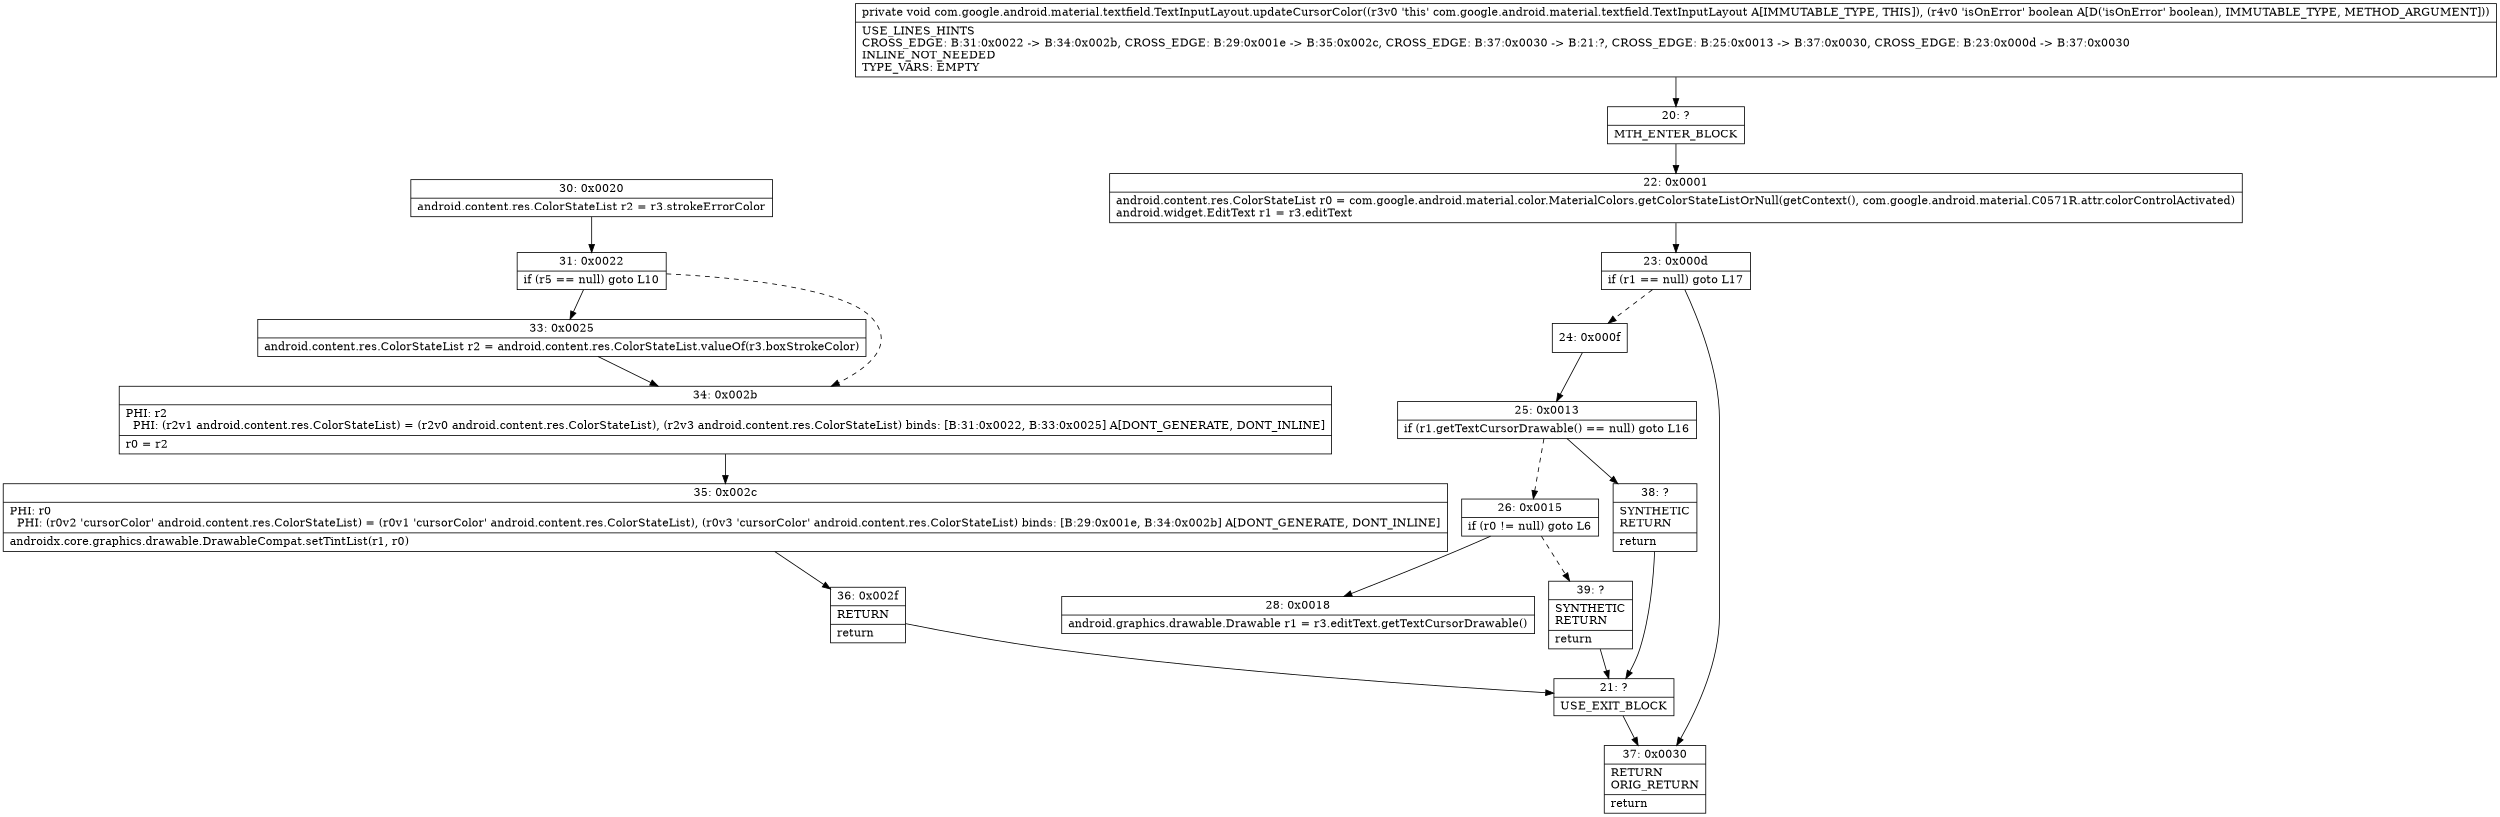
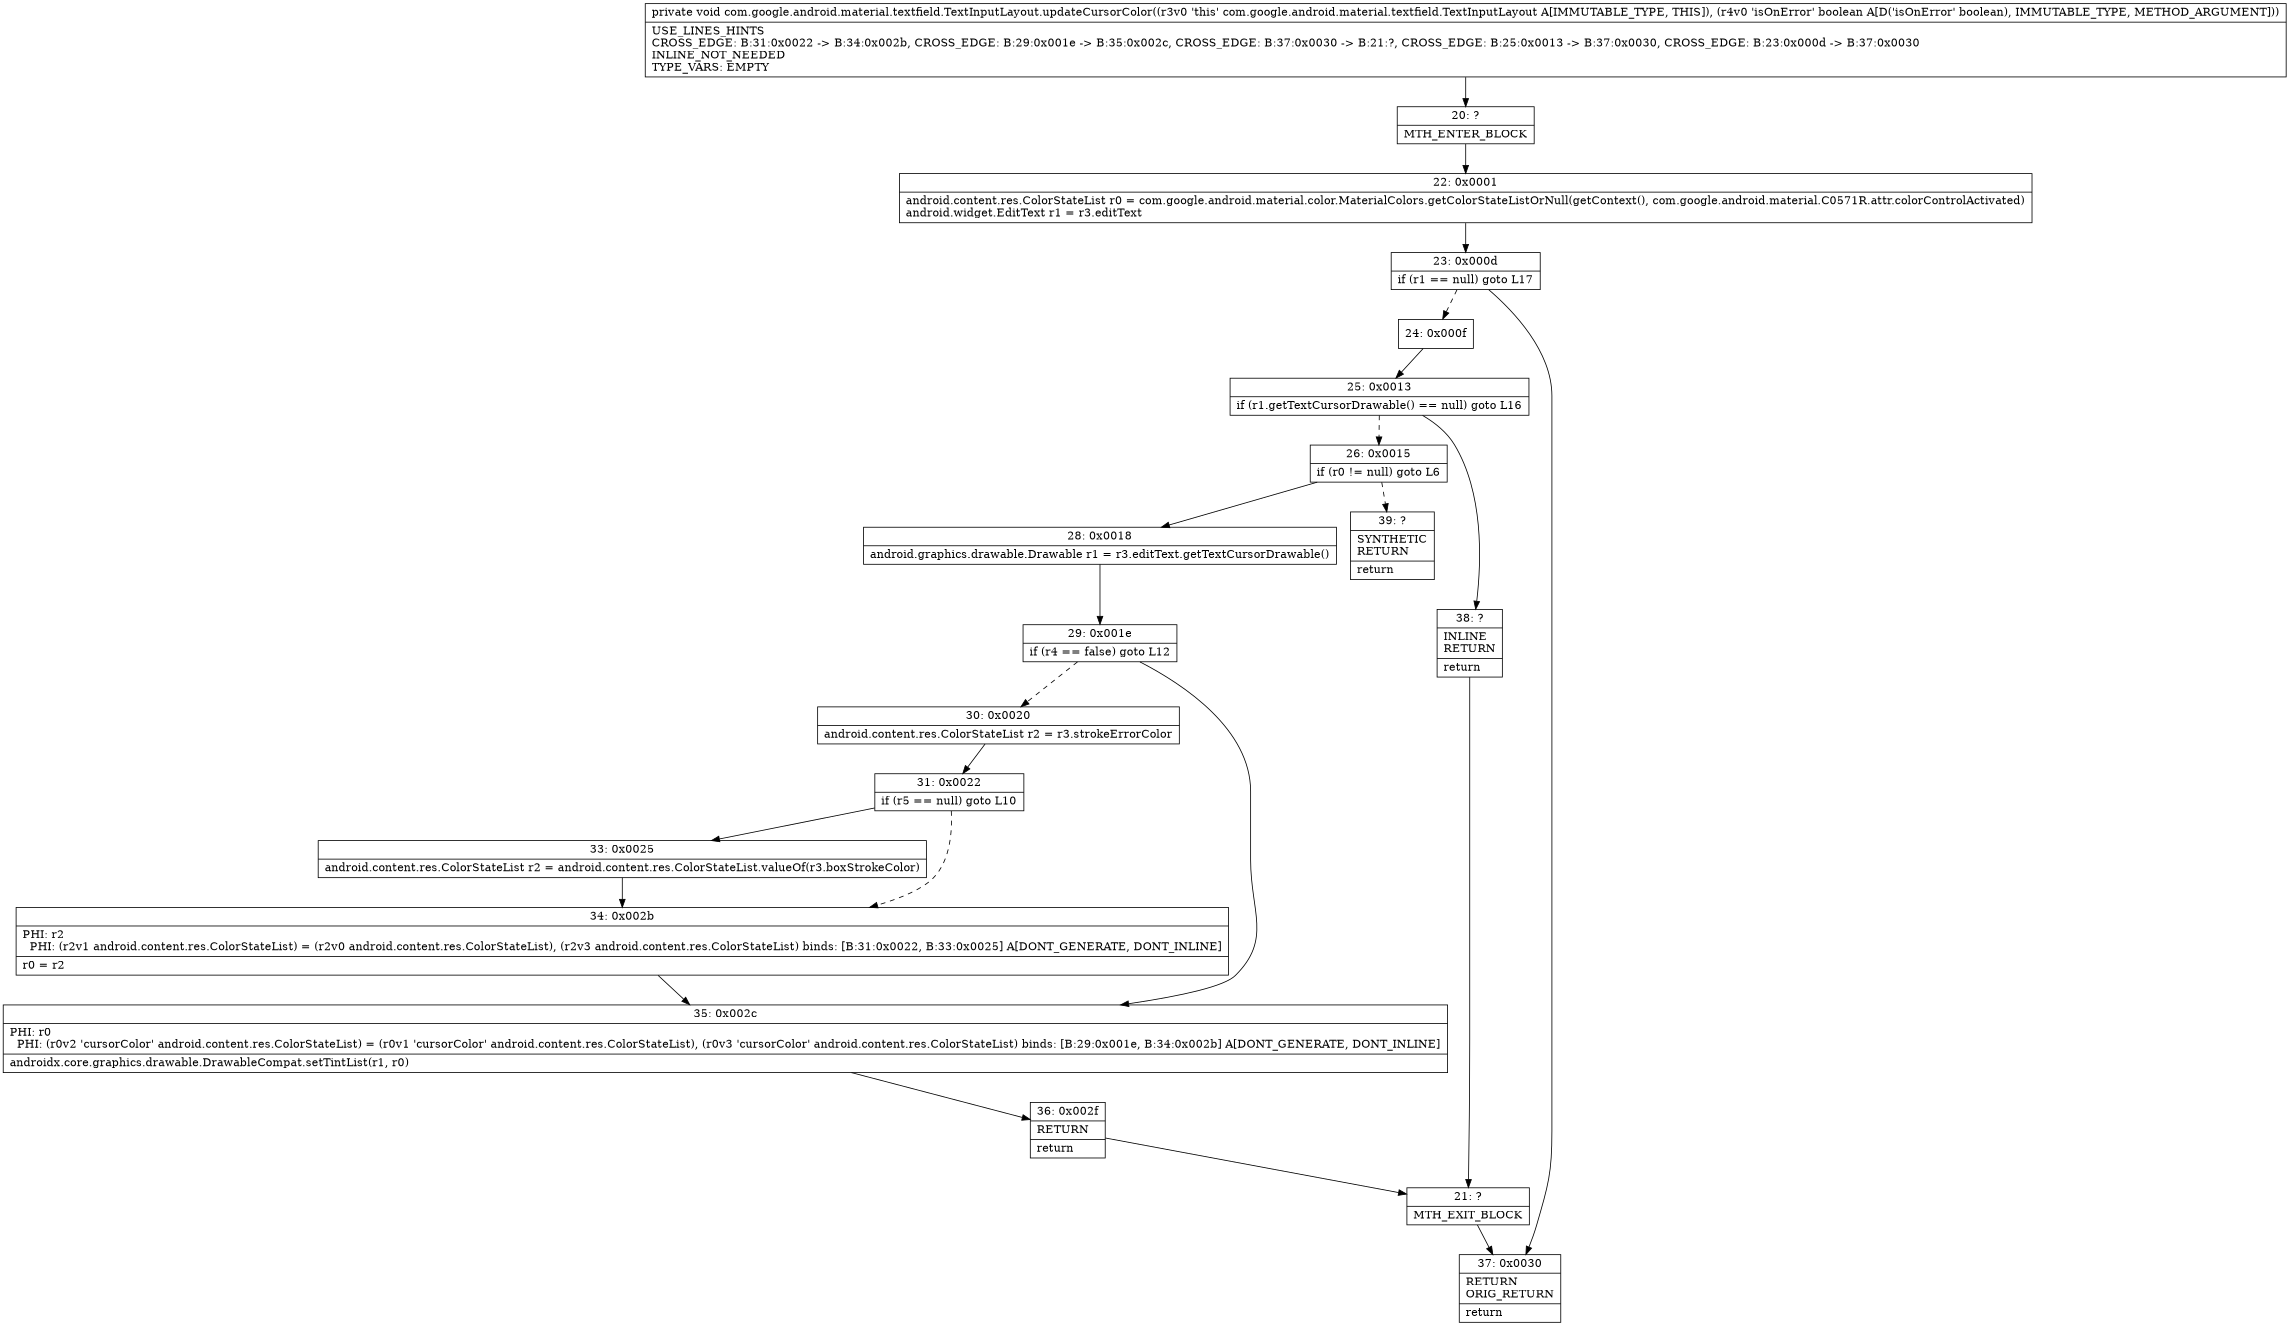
(1655, 511) -> (1466, 637)
none -> (1100, 643)
(1603, 660) -> none
(1614, 706) -> (1468, 1215)
